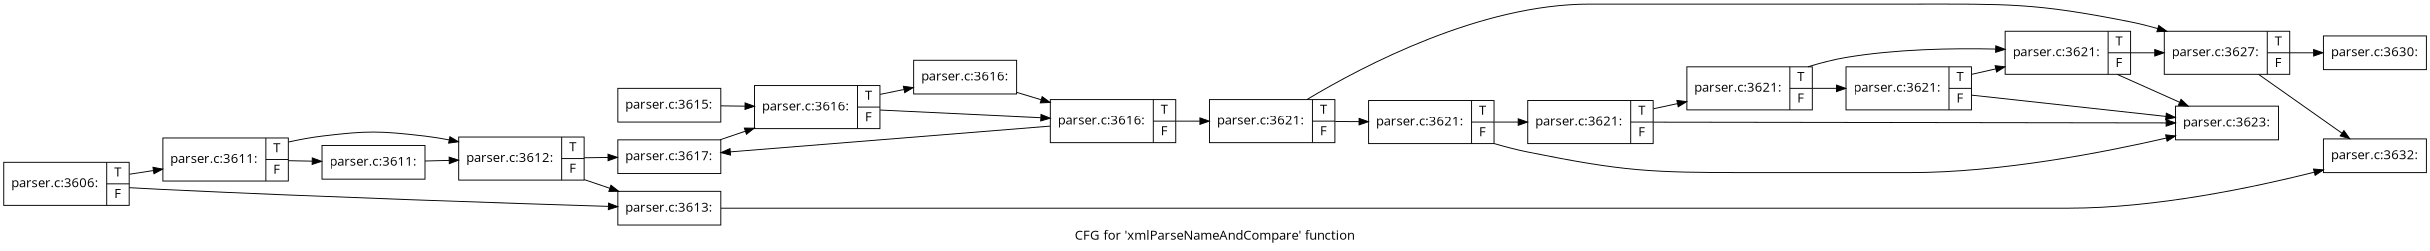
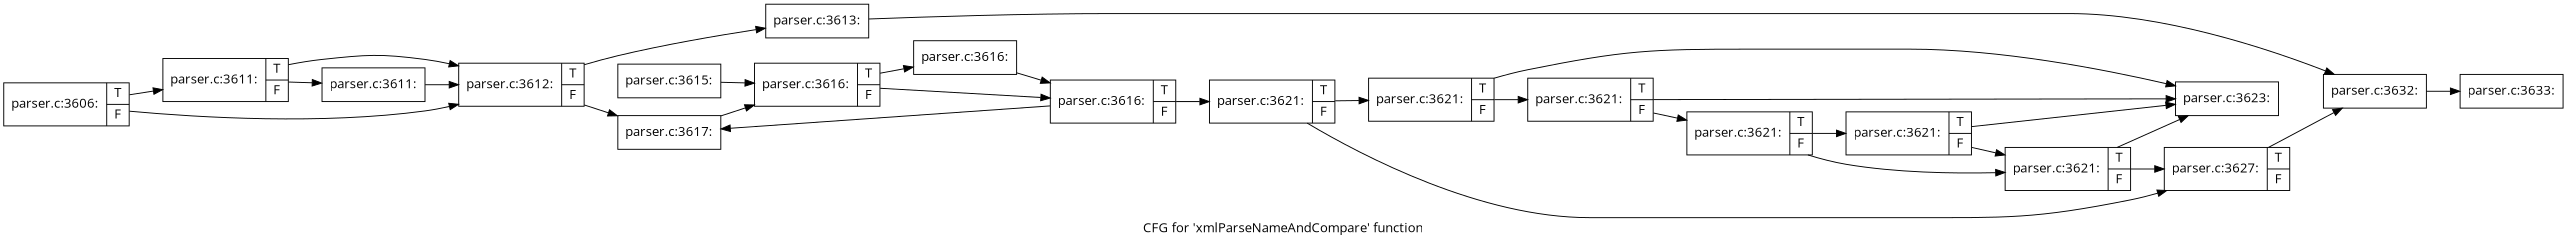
(2375, 53) -> none
none -> (2512, 91)
(369, 198) -> (290, 119)
